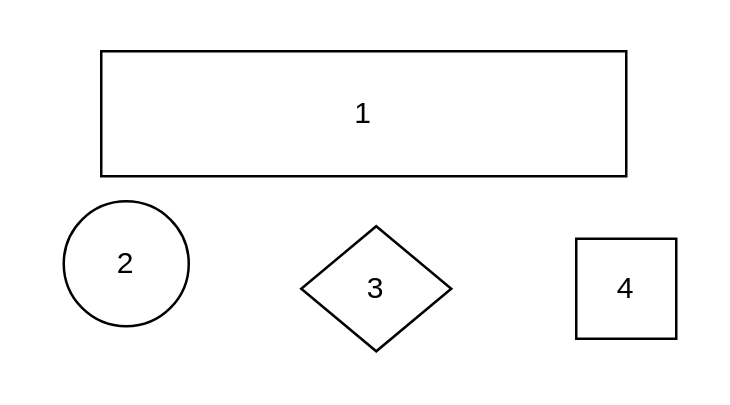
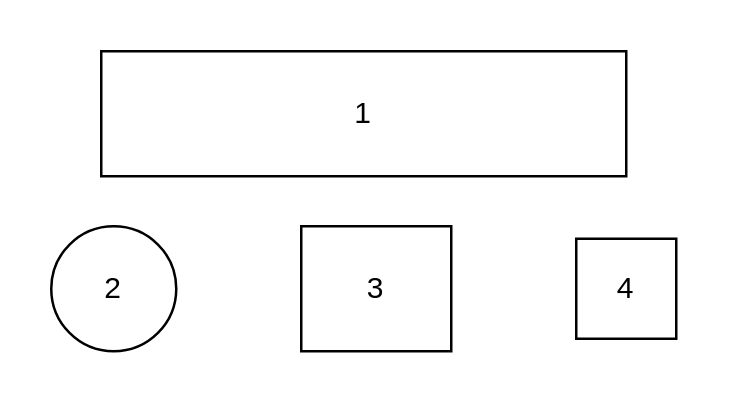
(126, 264) -> (114, 289)
(376, 289) -> (376, 289)
